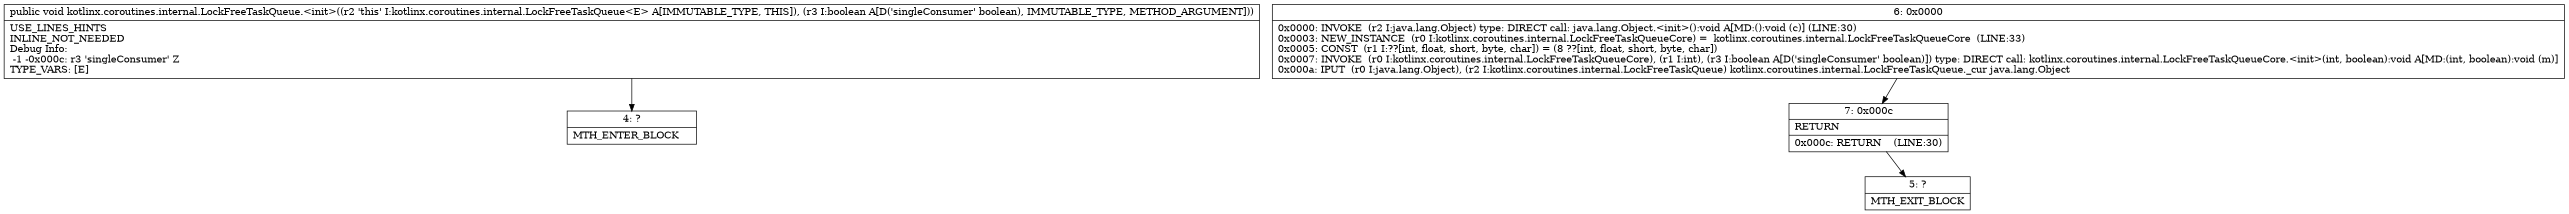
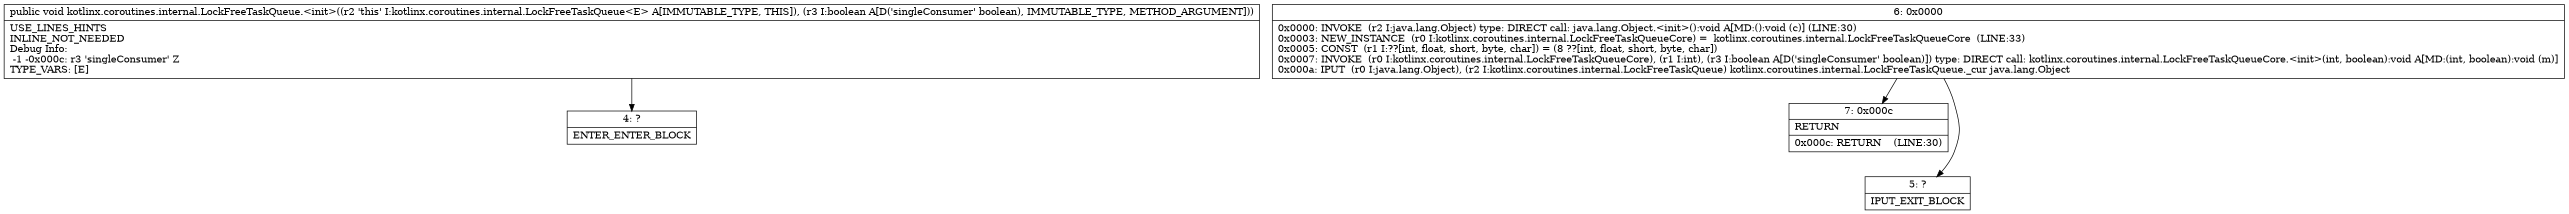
(626, 136) -> (632, 136)
(1894, 161) -> (1959, 126)
(1918, 201) -> (1918, 201)
